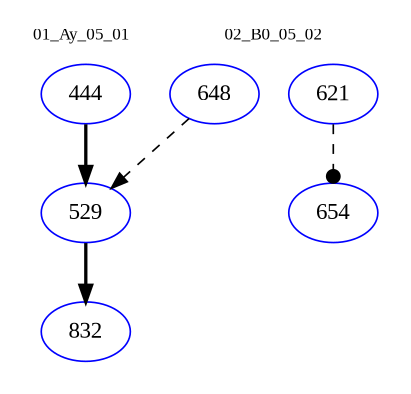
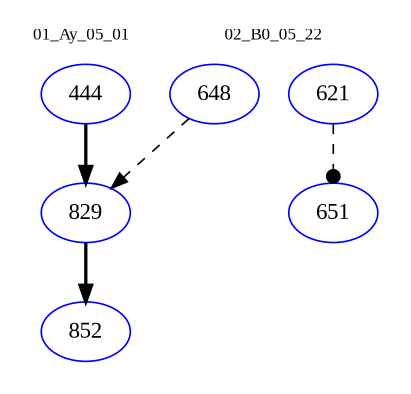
(274, 35) -> (274, 35)
(86, 213) -> (86, 213)
(333, 213) -> (333, 213)
(86, 332) -> (86, 332)
